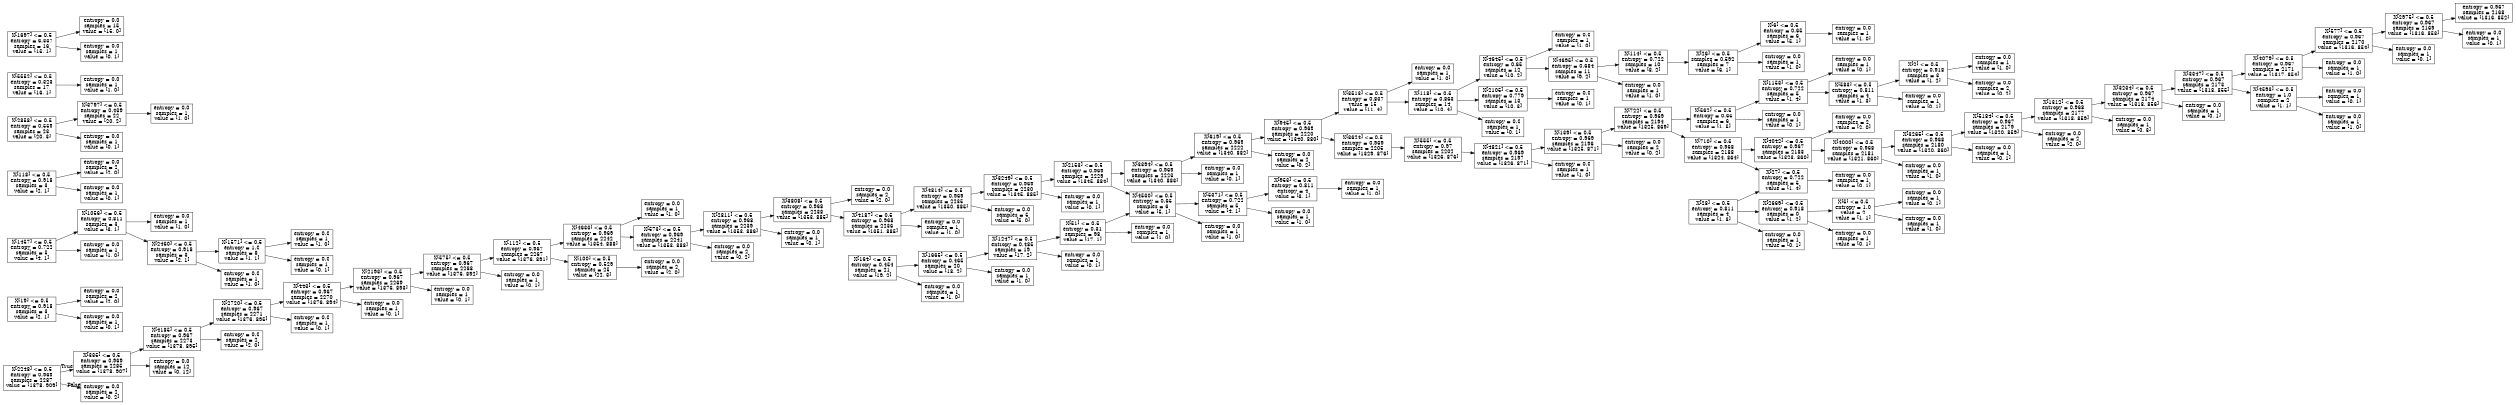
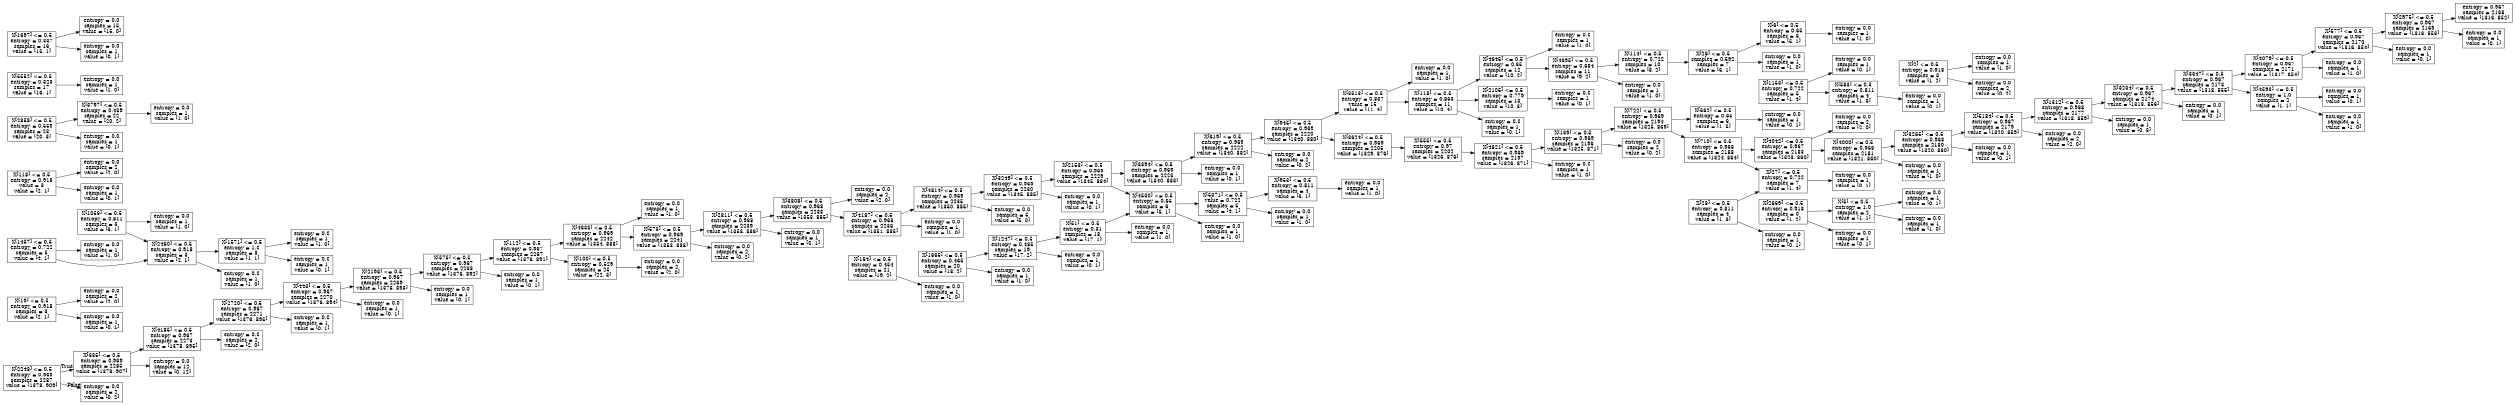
(32, 44) -> (32, 44)
(1886, 84) -> none
(1433, 102) -> (1433, 102)
(1746, 106) -> none
(1783, 181) -> (1783, 181)
(32, 183) -> (32, 183)
(1293, 189) -> (1293, 189)
(1223, 203) -> (1223, 203)
(1853, 210) -> (1853, 210)
(1746, 212) -> none
(1083, 232) -> (1083, 232)
(65, 237) -> (100, 266)
(906, 266) -> none
